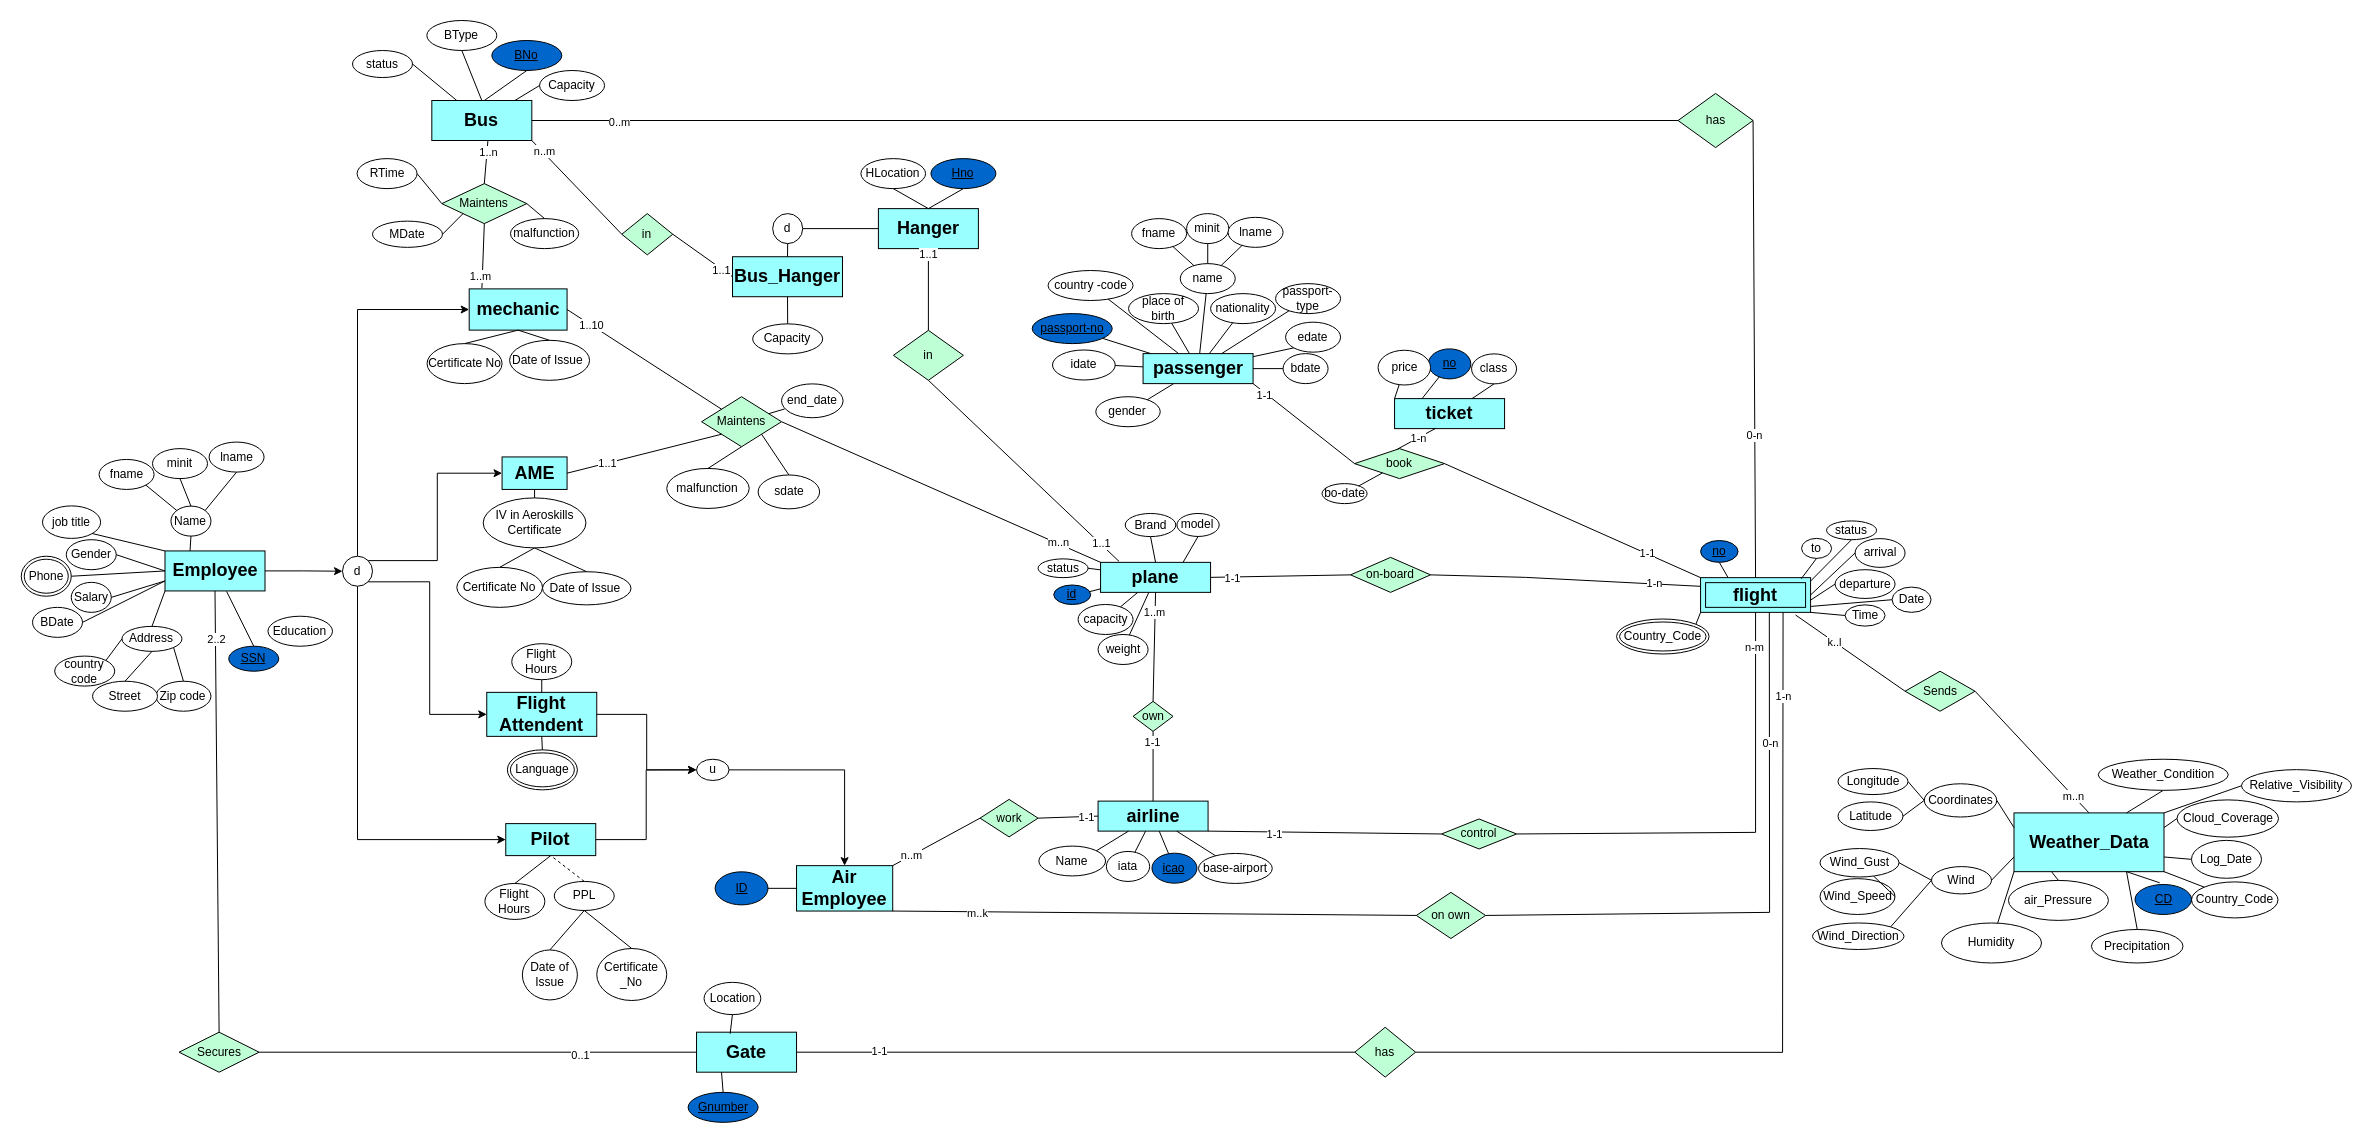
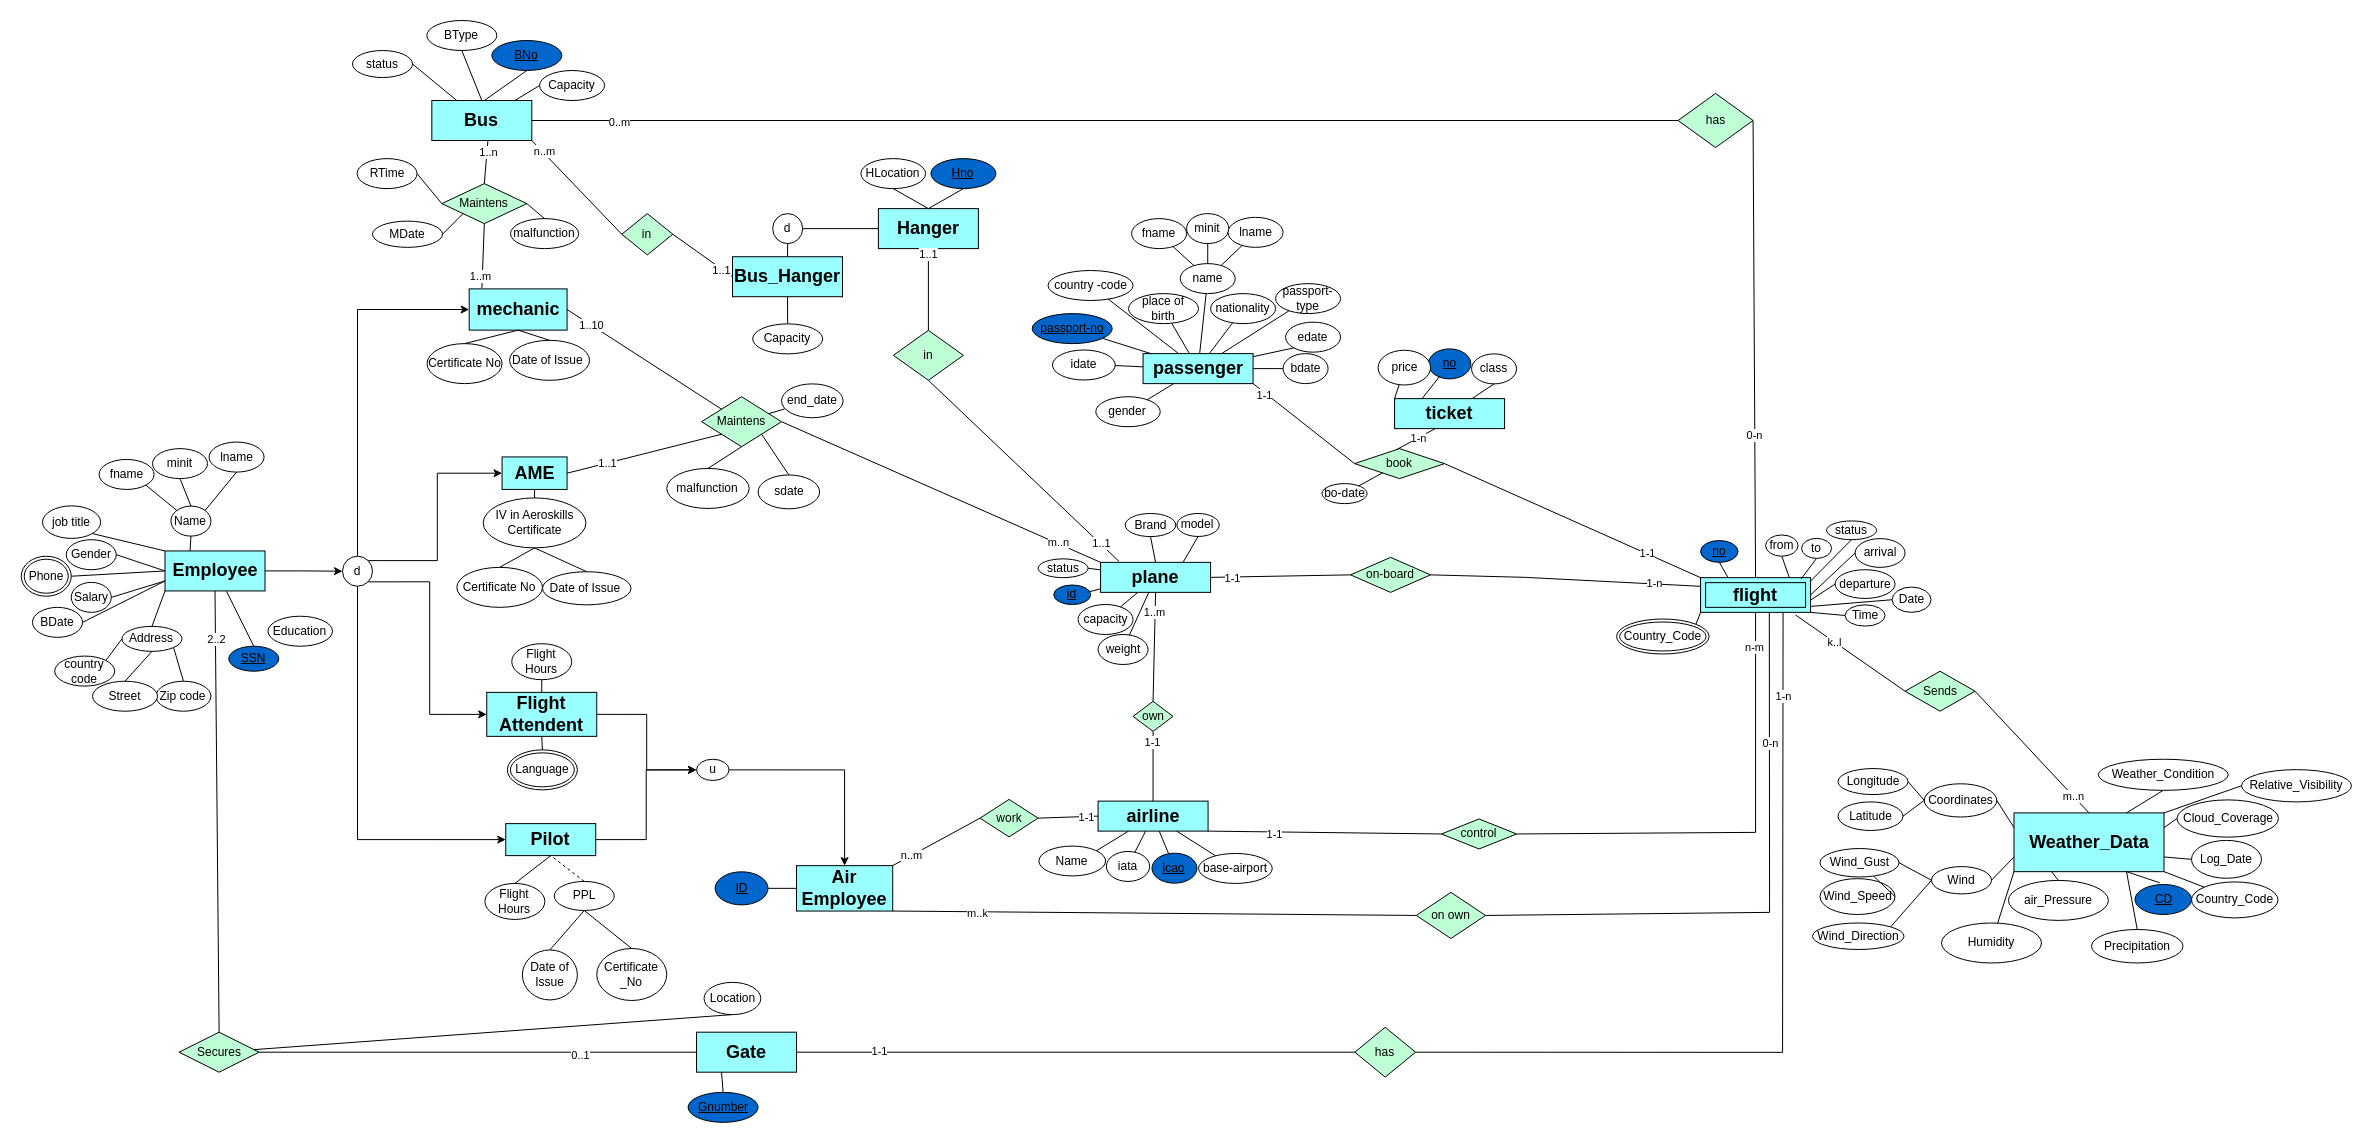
none -> (1782, 546)
none -> (1786, 567)
(731, 1024) -> (494, 1032)
